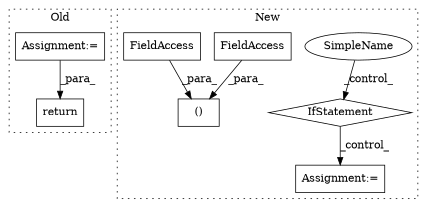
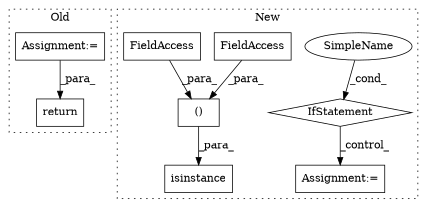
(368, 80) -> (368, 80)
none -> (199, 179)
